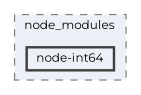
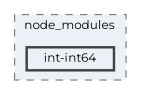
(70, 59) -> (70, 59)
